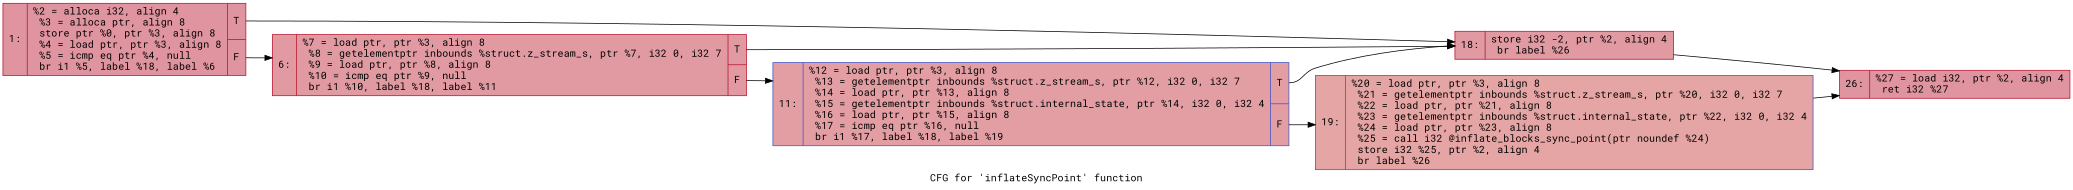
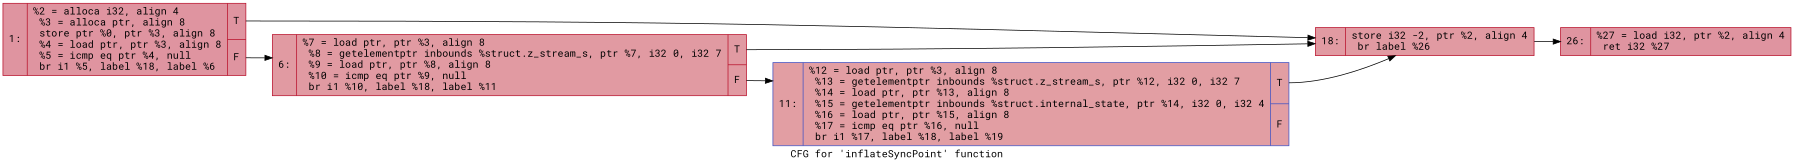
(1564, 123) -> none
